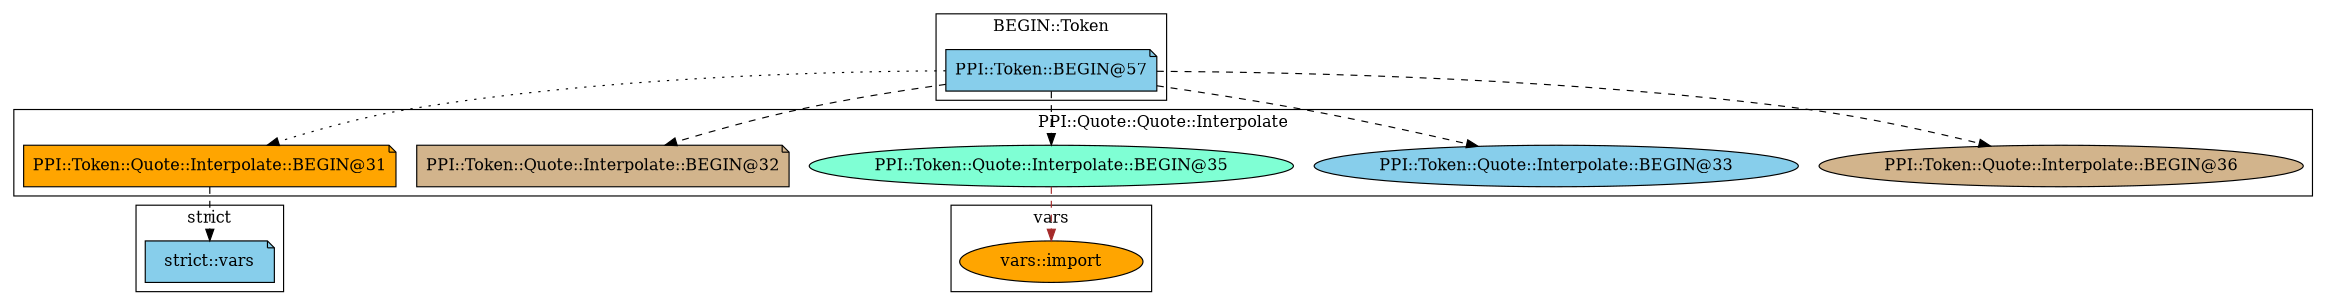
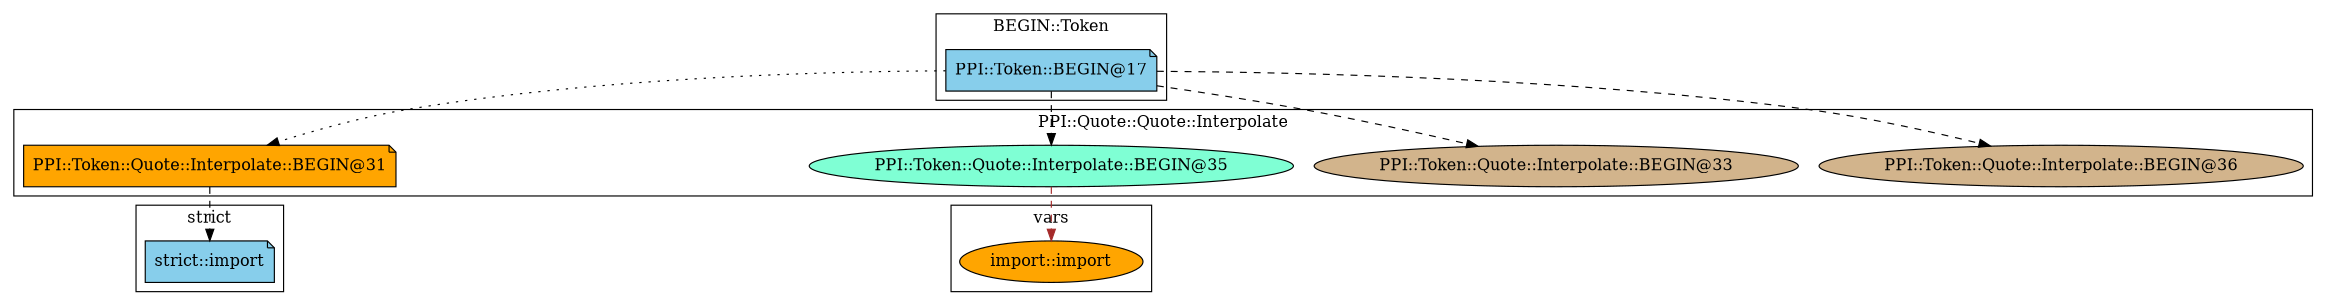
(1051, 70) -> (1051, 70)
(603, 166) -> none
(1556, 166) -> (1556, 166)
(210, 262) -> (210, 262)
(1051, 262) -> (1051, 262)
